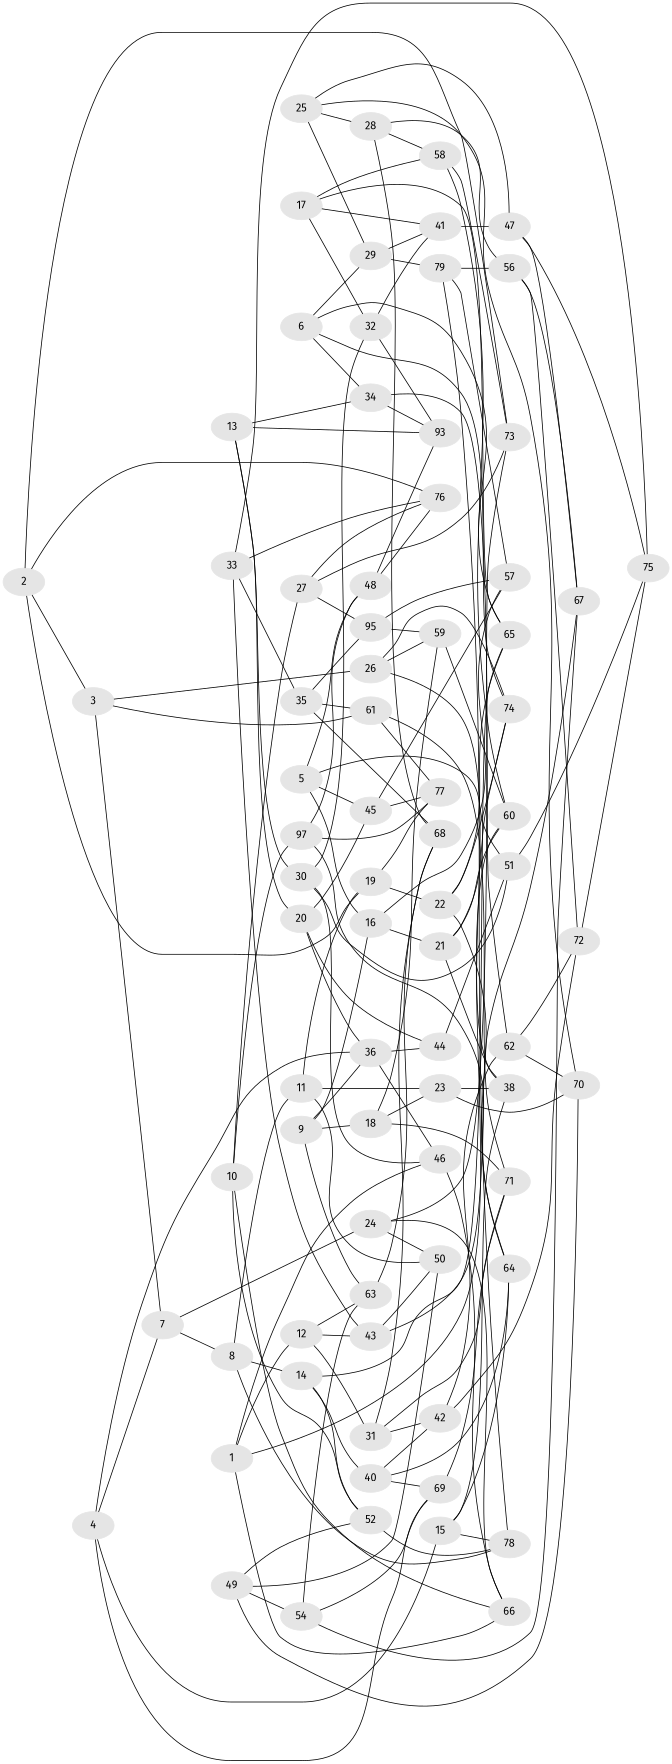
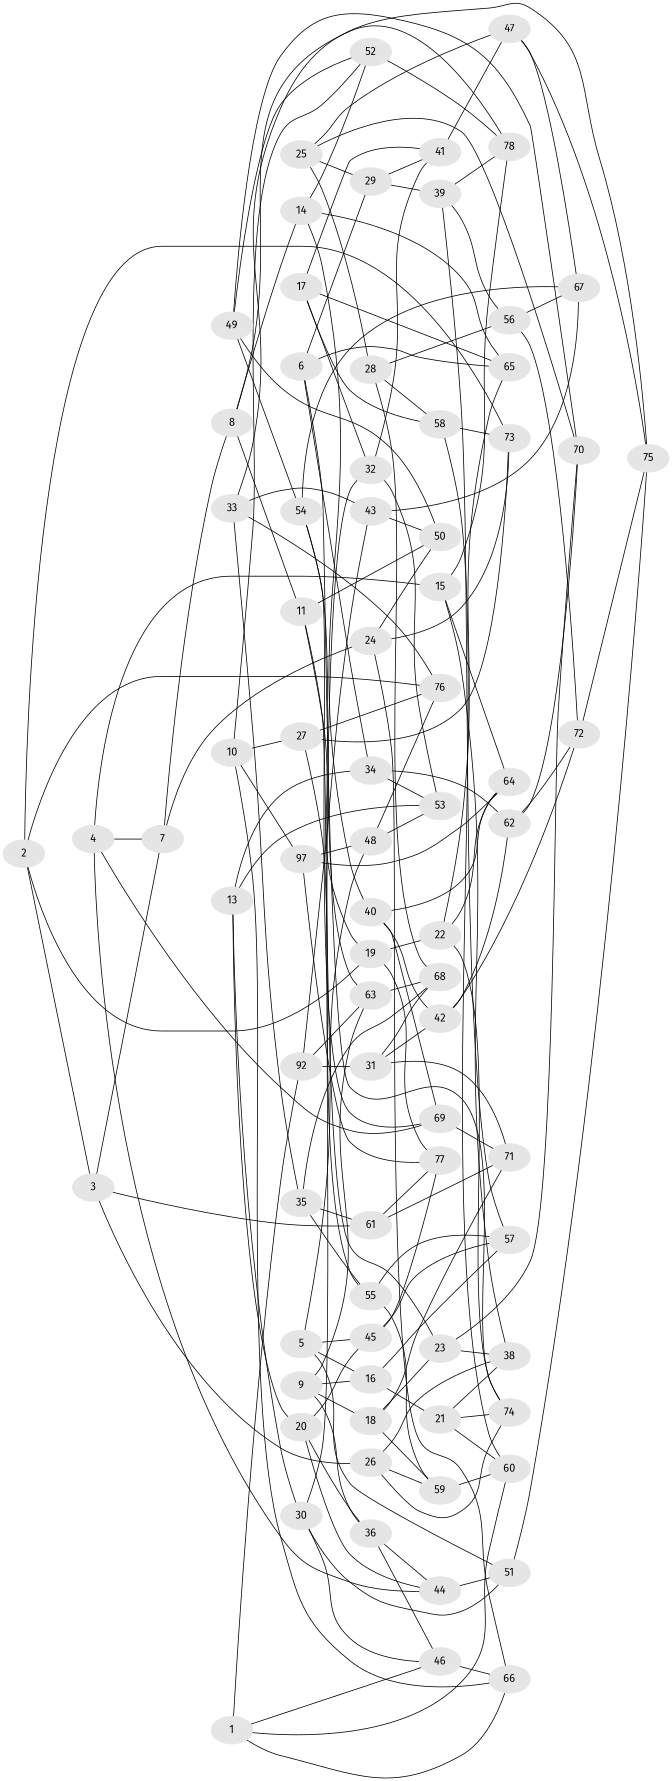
(440, 268) -> (440, 194)
(440, 433) -> (440, 806)
(371, 627) -> (371, 1296)
(166, 1240) -> (162, 1283)
(301, 1334) -> (301, 1066)
